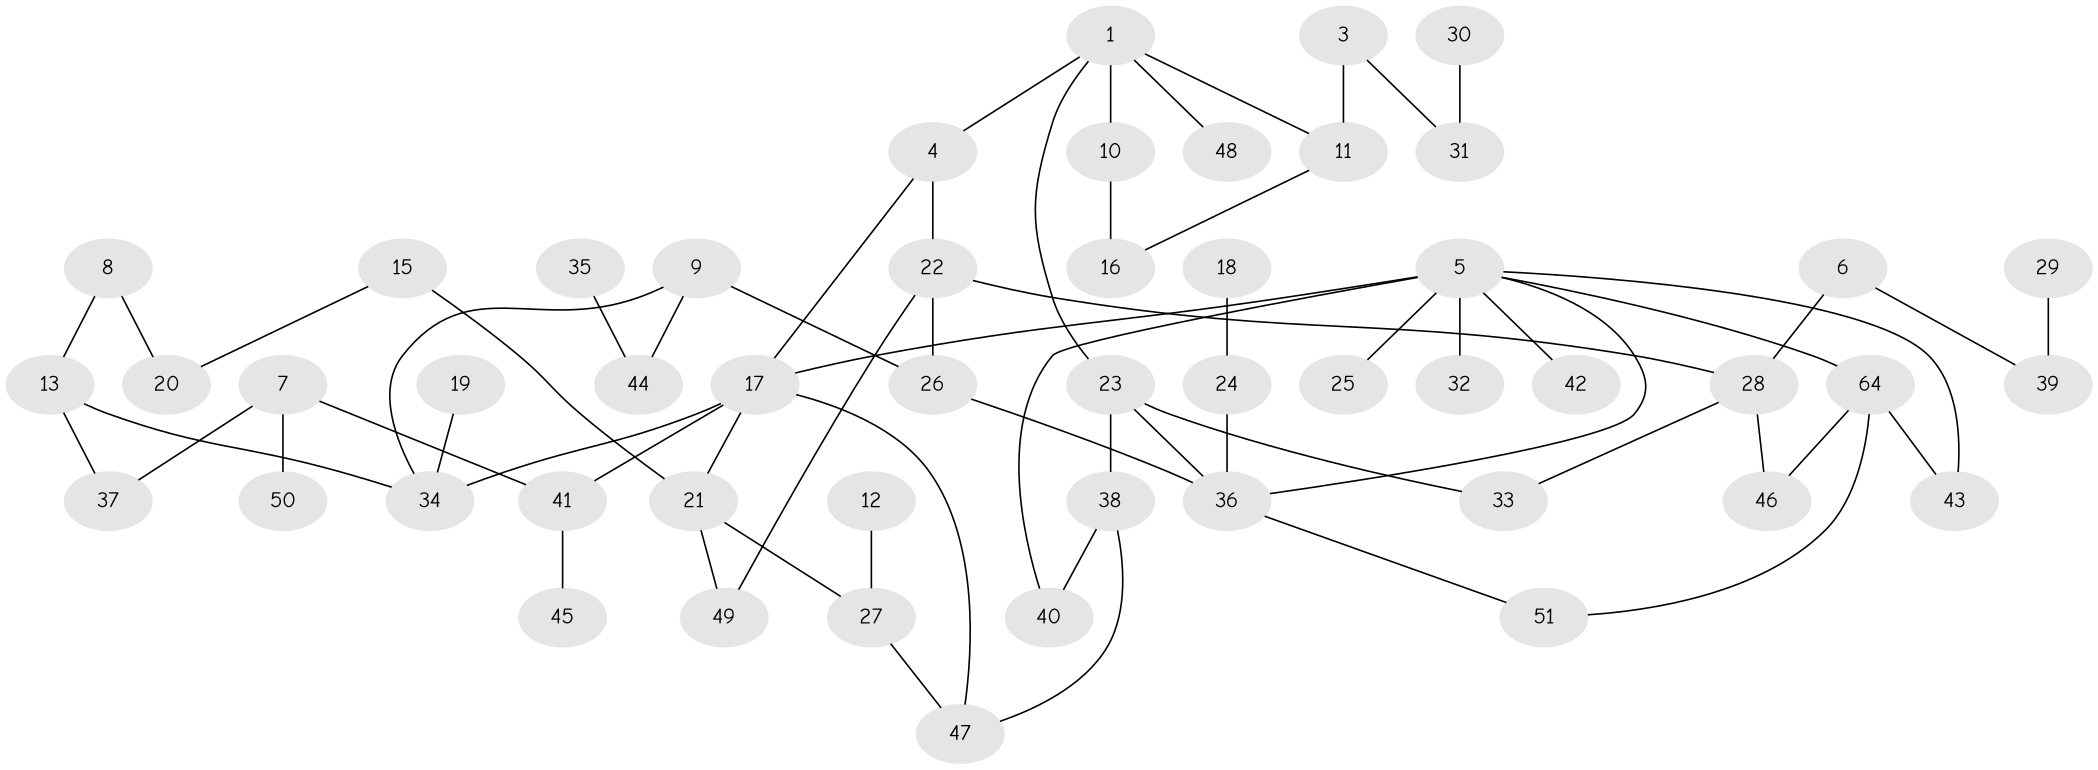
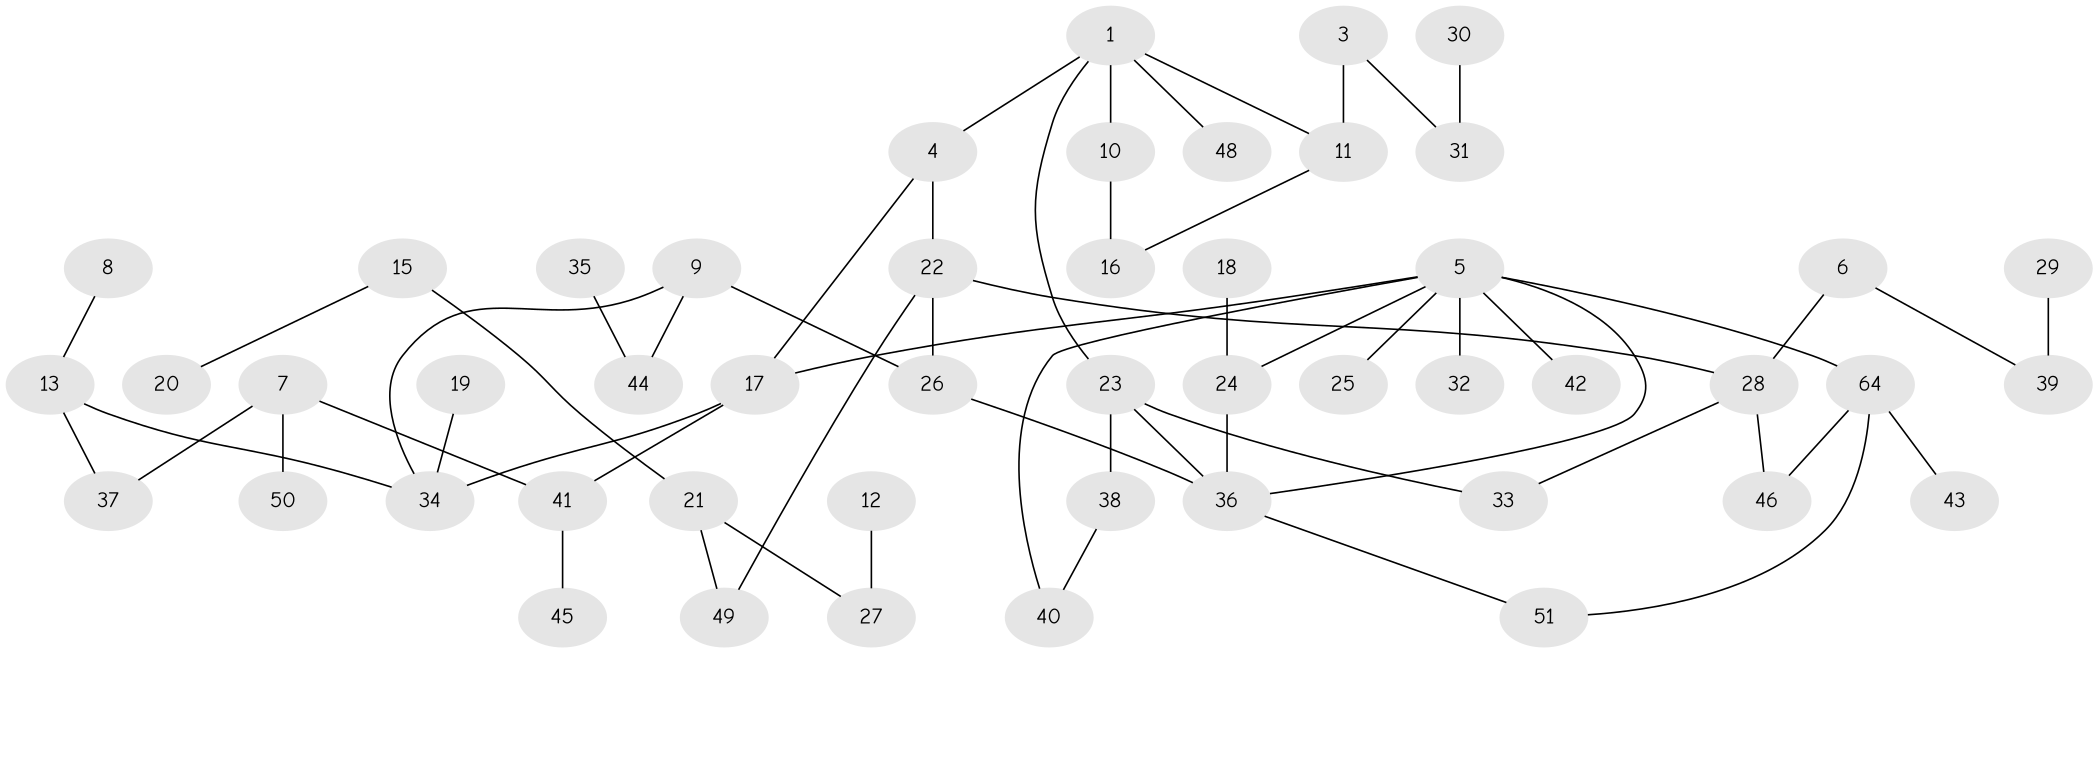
(1782, 302) -> (1364, 317)
(137, 327) -> none
(724, 443) -> none
(960, 734) -> none
